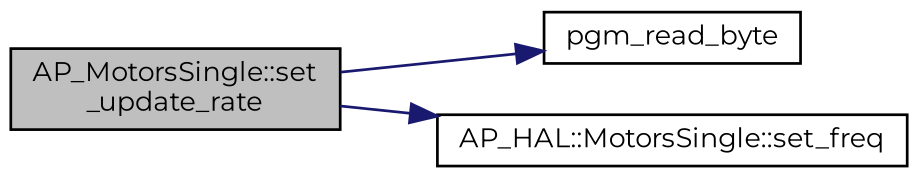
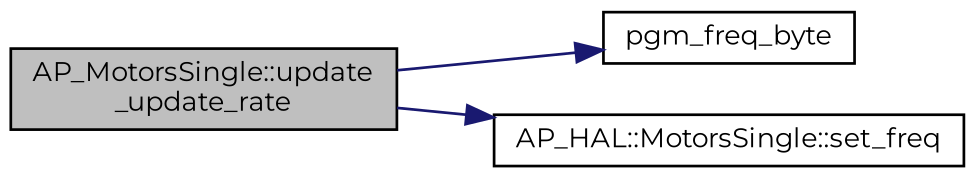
(672, 38) -> (729, 38)
(176, 89) -> (204, 89)
